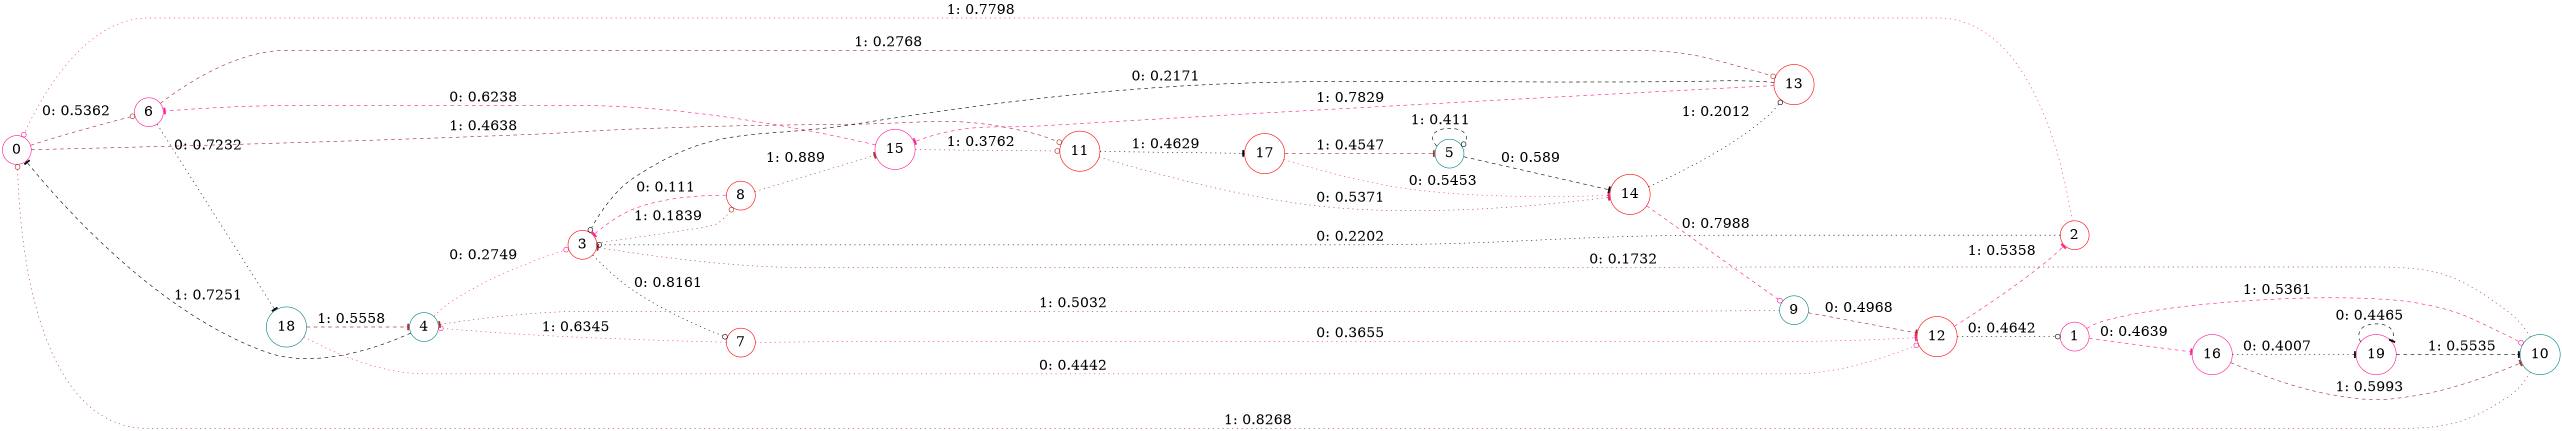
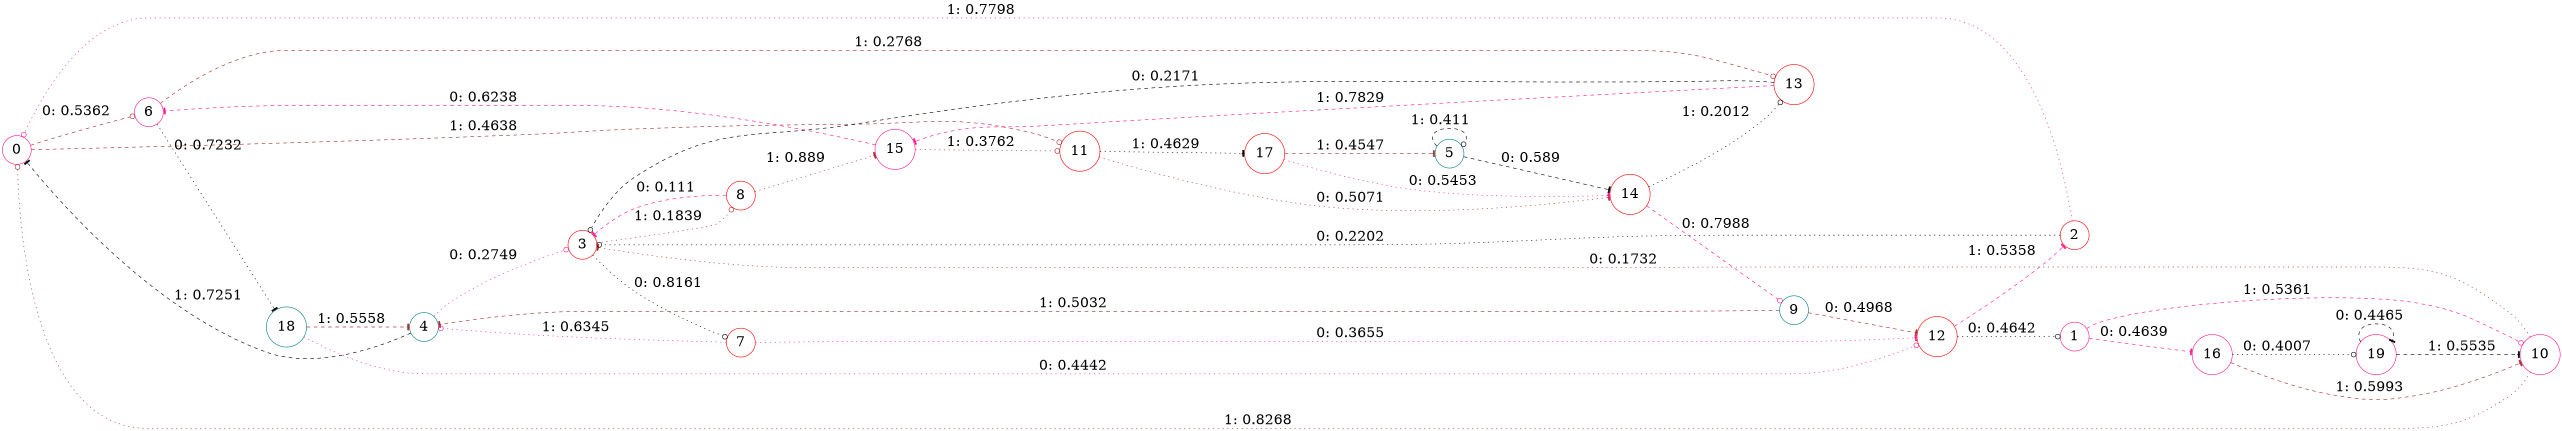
(1357, 198) -> (1357, 198)
(1110, 311) -> (1110, 311)
(2293, 355) -> (2292, 355)
(2540, 355) -> (2540, 355)
